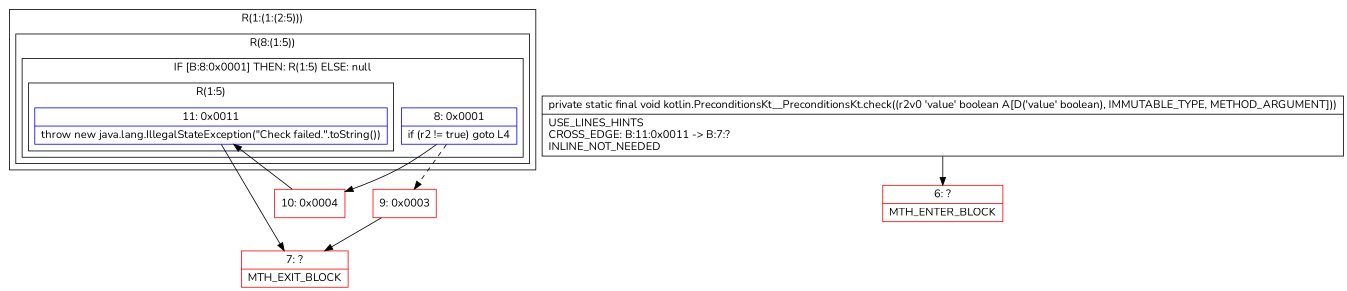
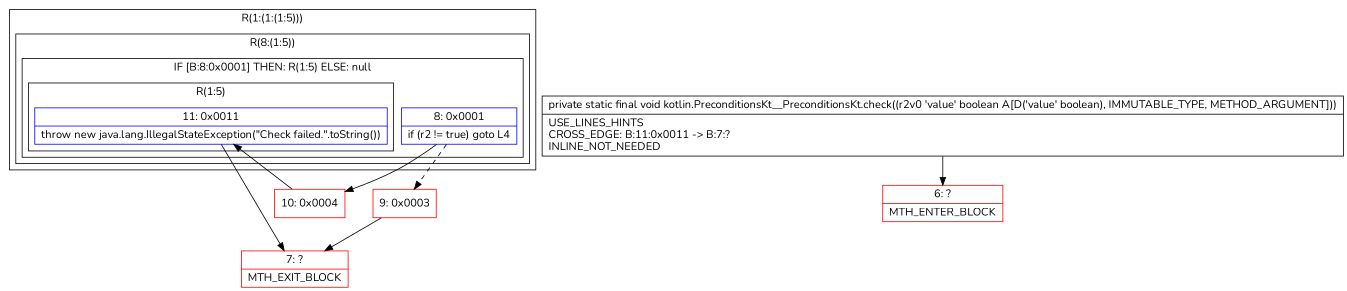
(273, 19) -> (273, 19)
